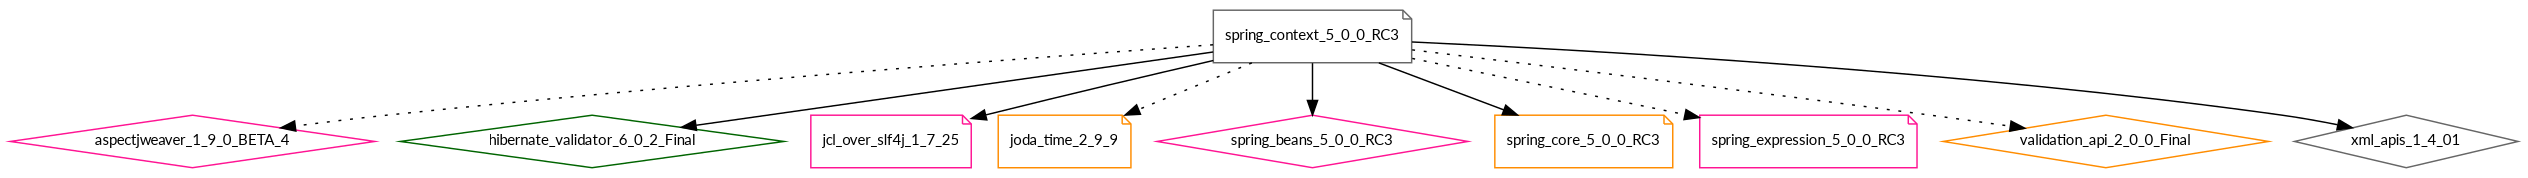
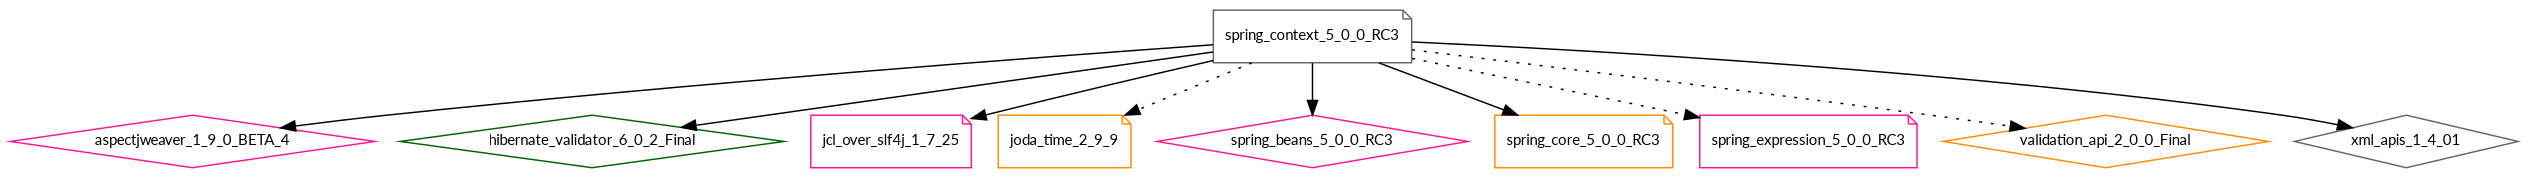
(754, 81) -> (754, 81)
